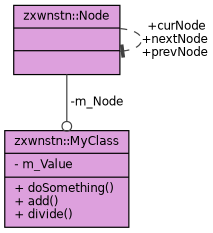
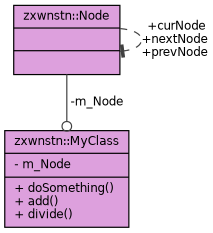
(44, 165) -> (43, 165)
